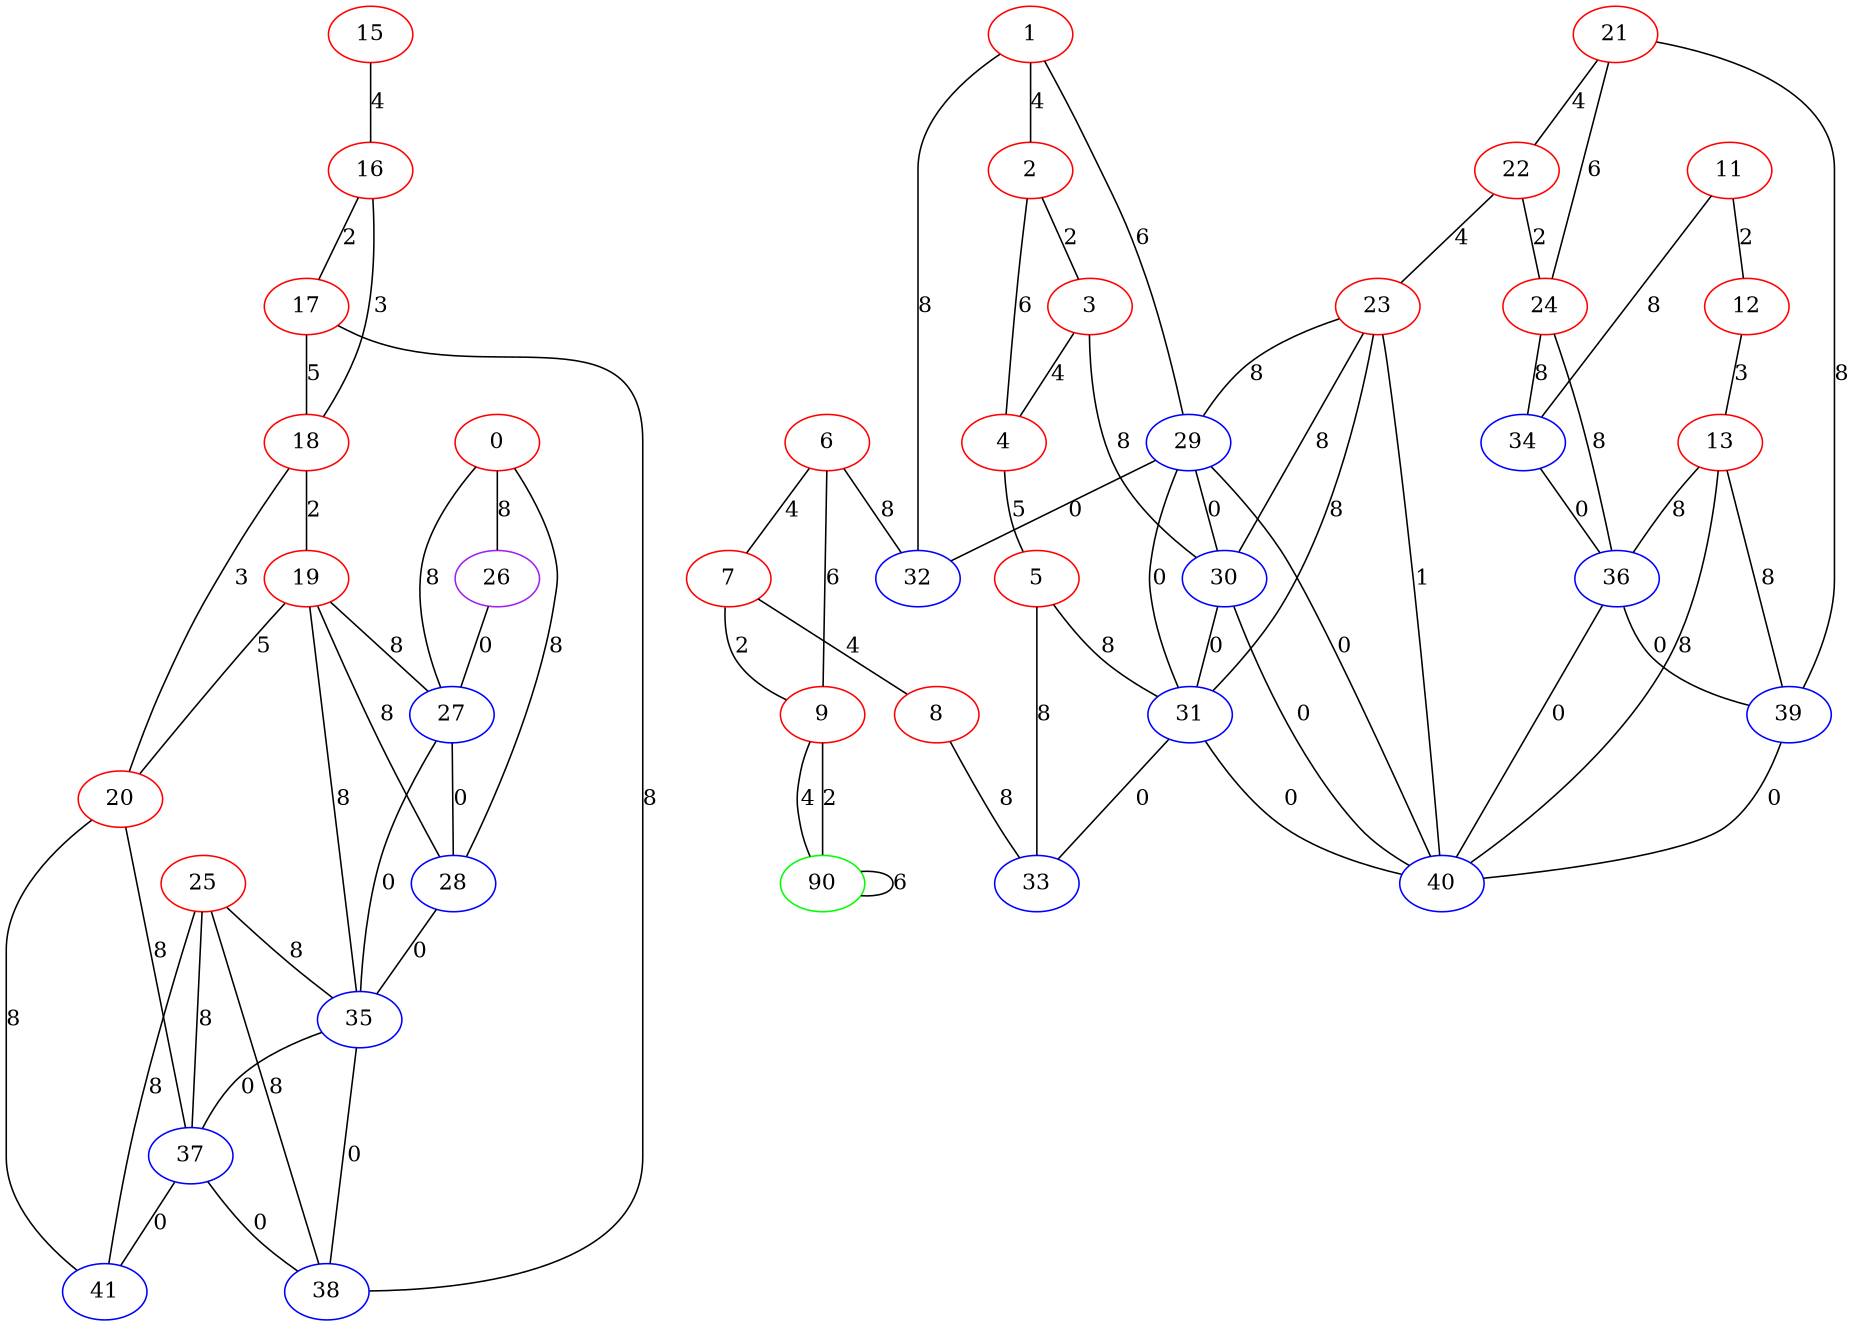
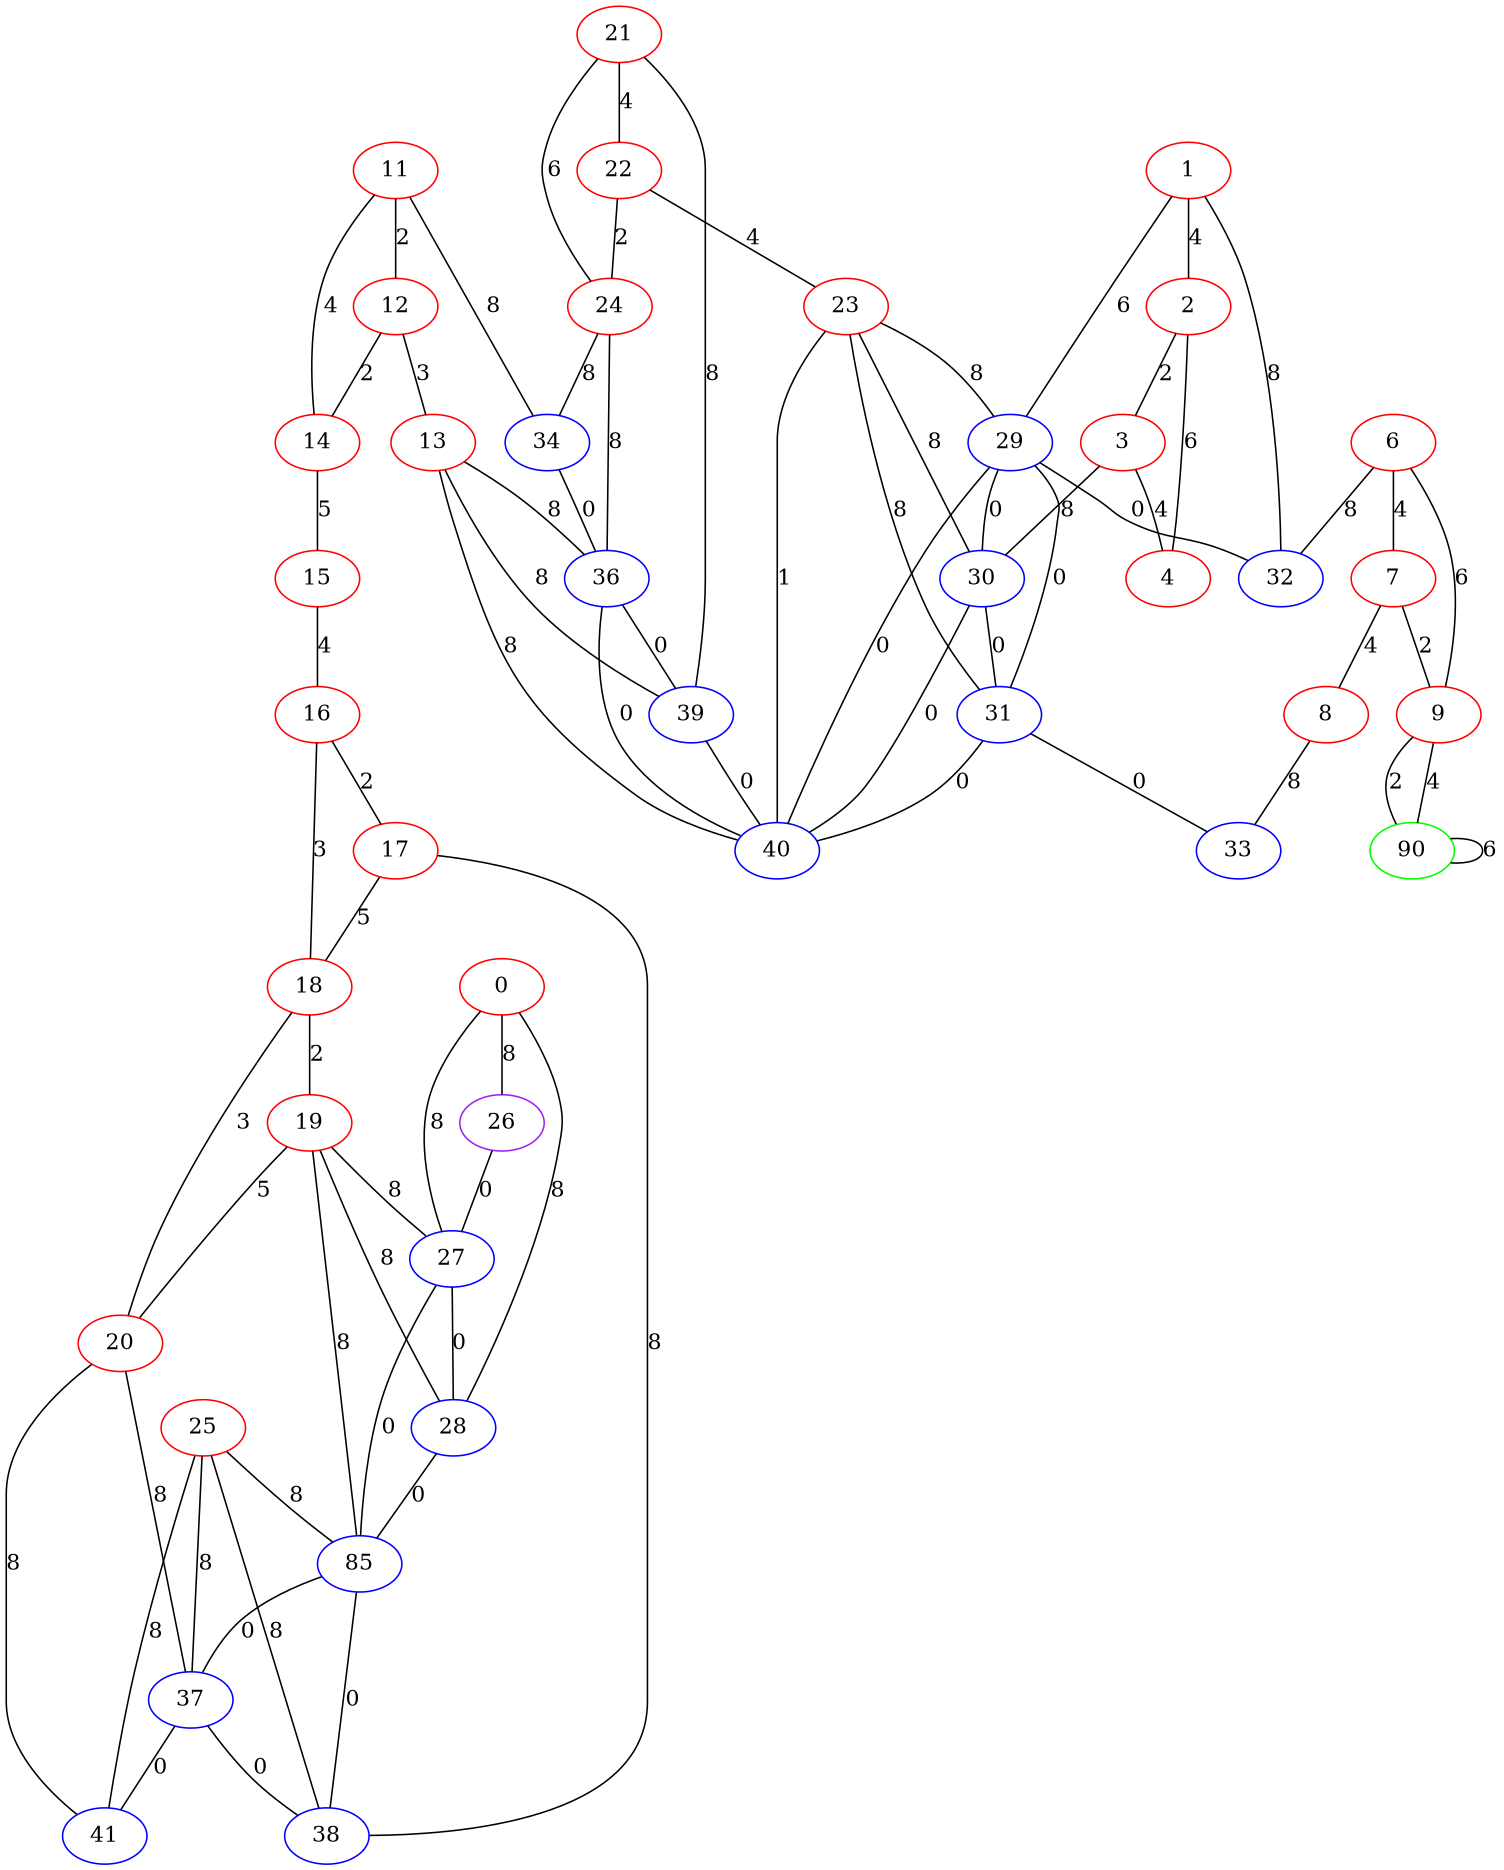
none -> (317, 443)
(1037, 579) -> none
(360, 1020) -> (360, 1564)
